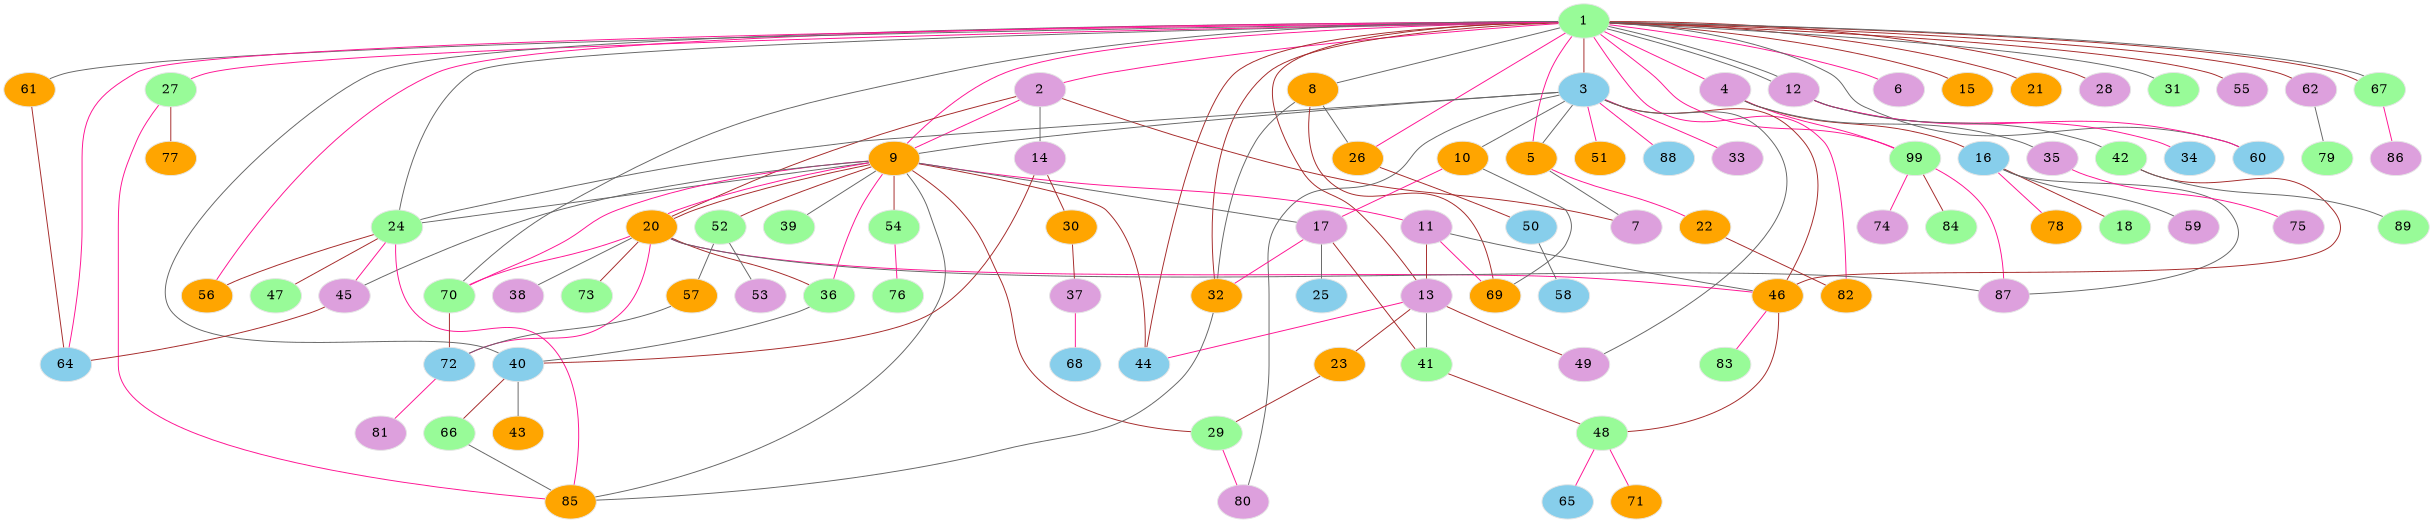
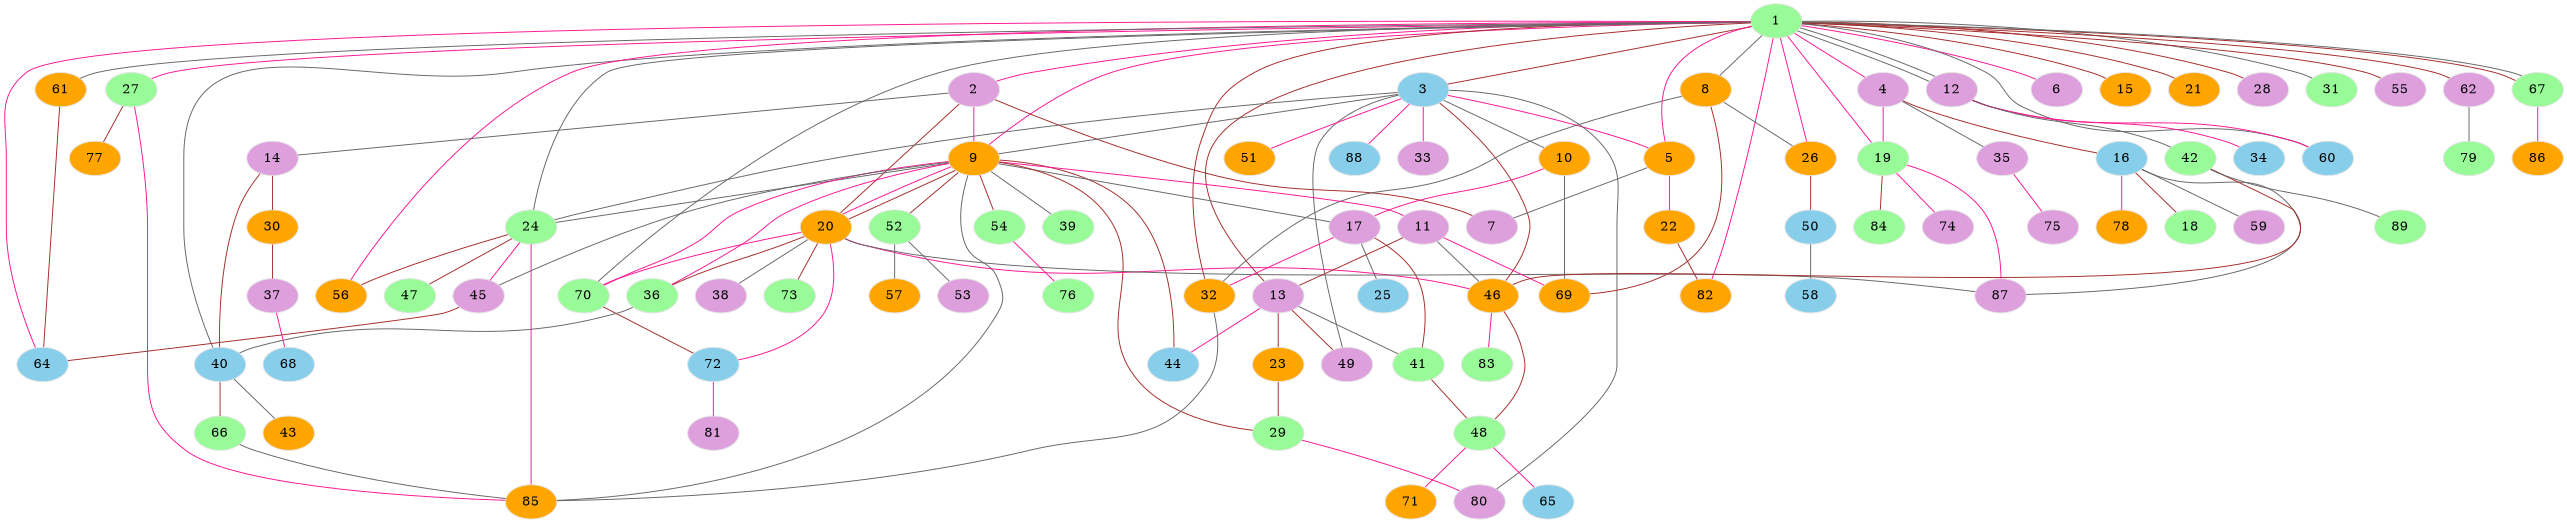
(1252, 63) -> none
(1558, 124) -> (1549, 118)
(1915, 158) -> (1883, 158)
(2396, 158) -> (2538, 158)
(570, 329) -> none
